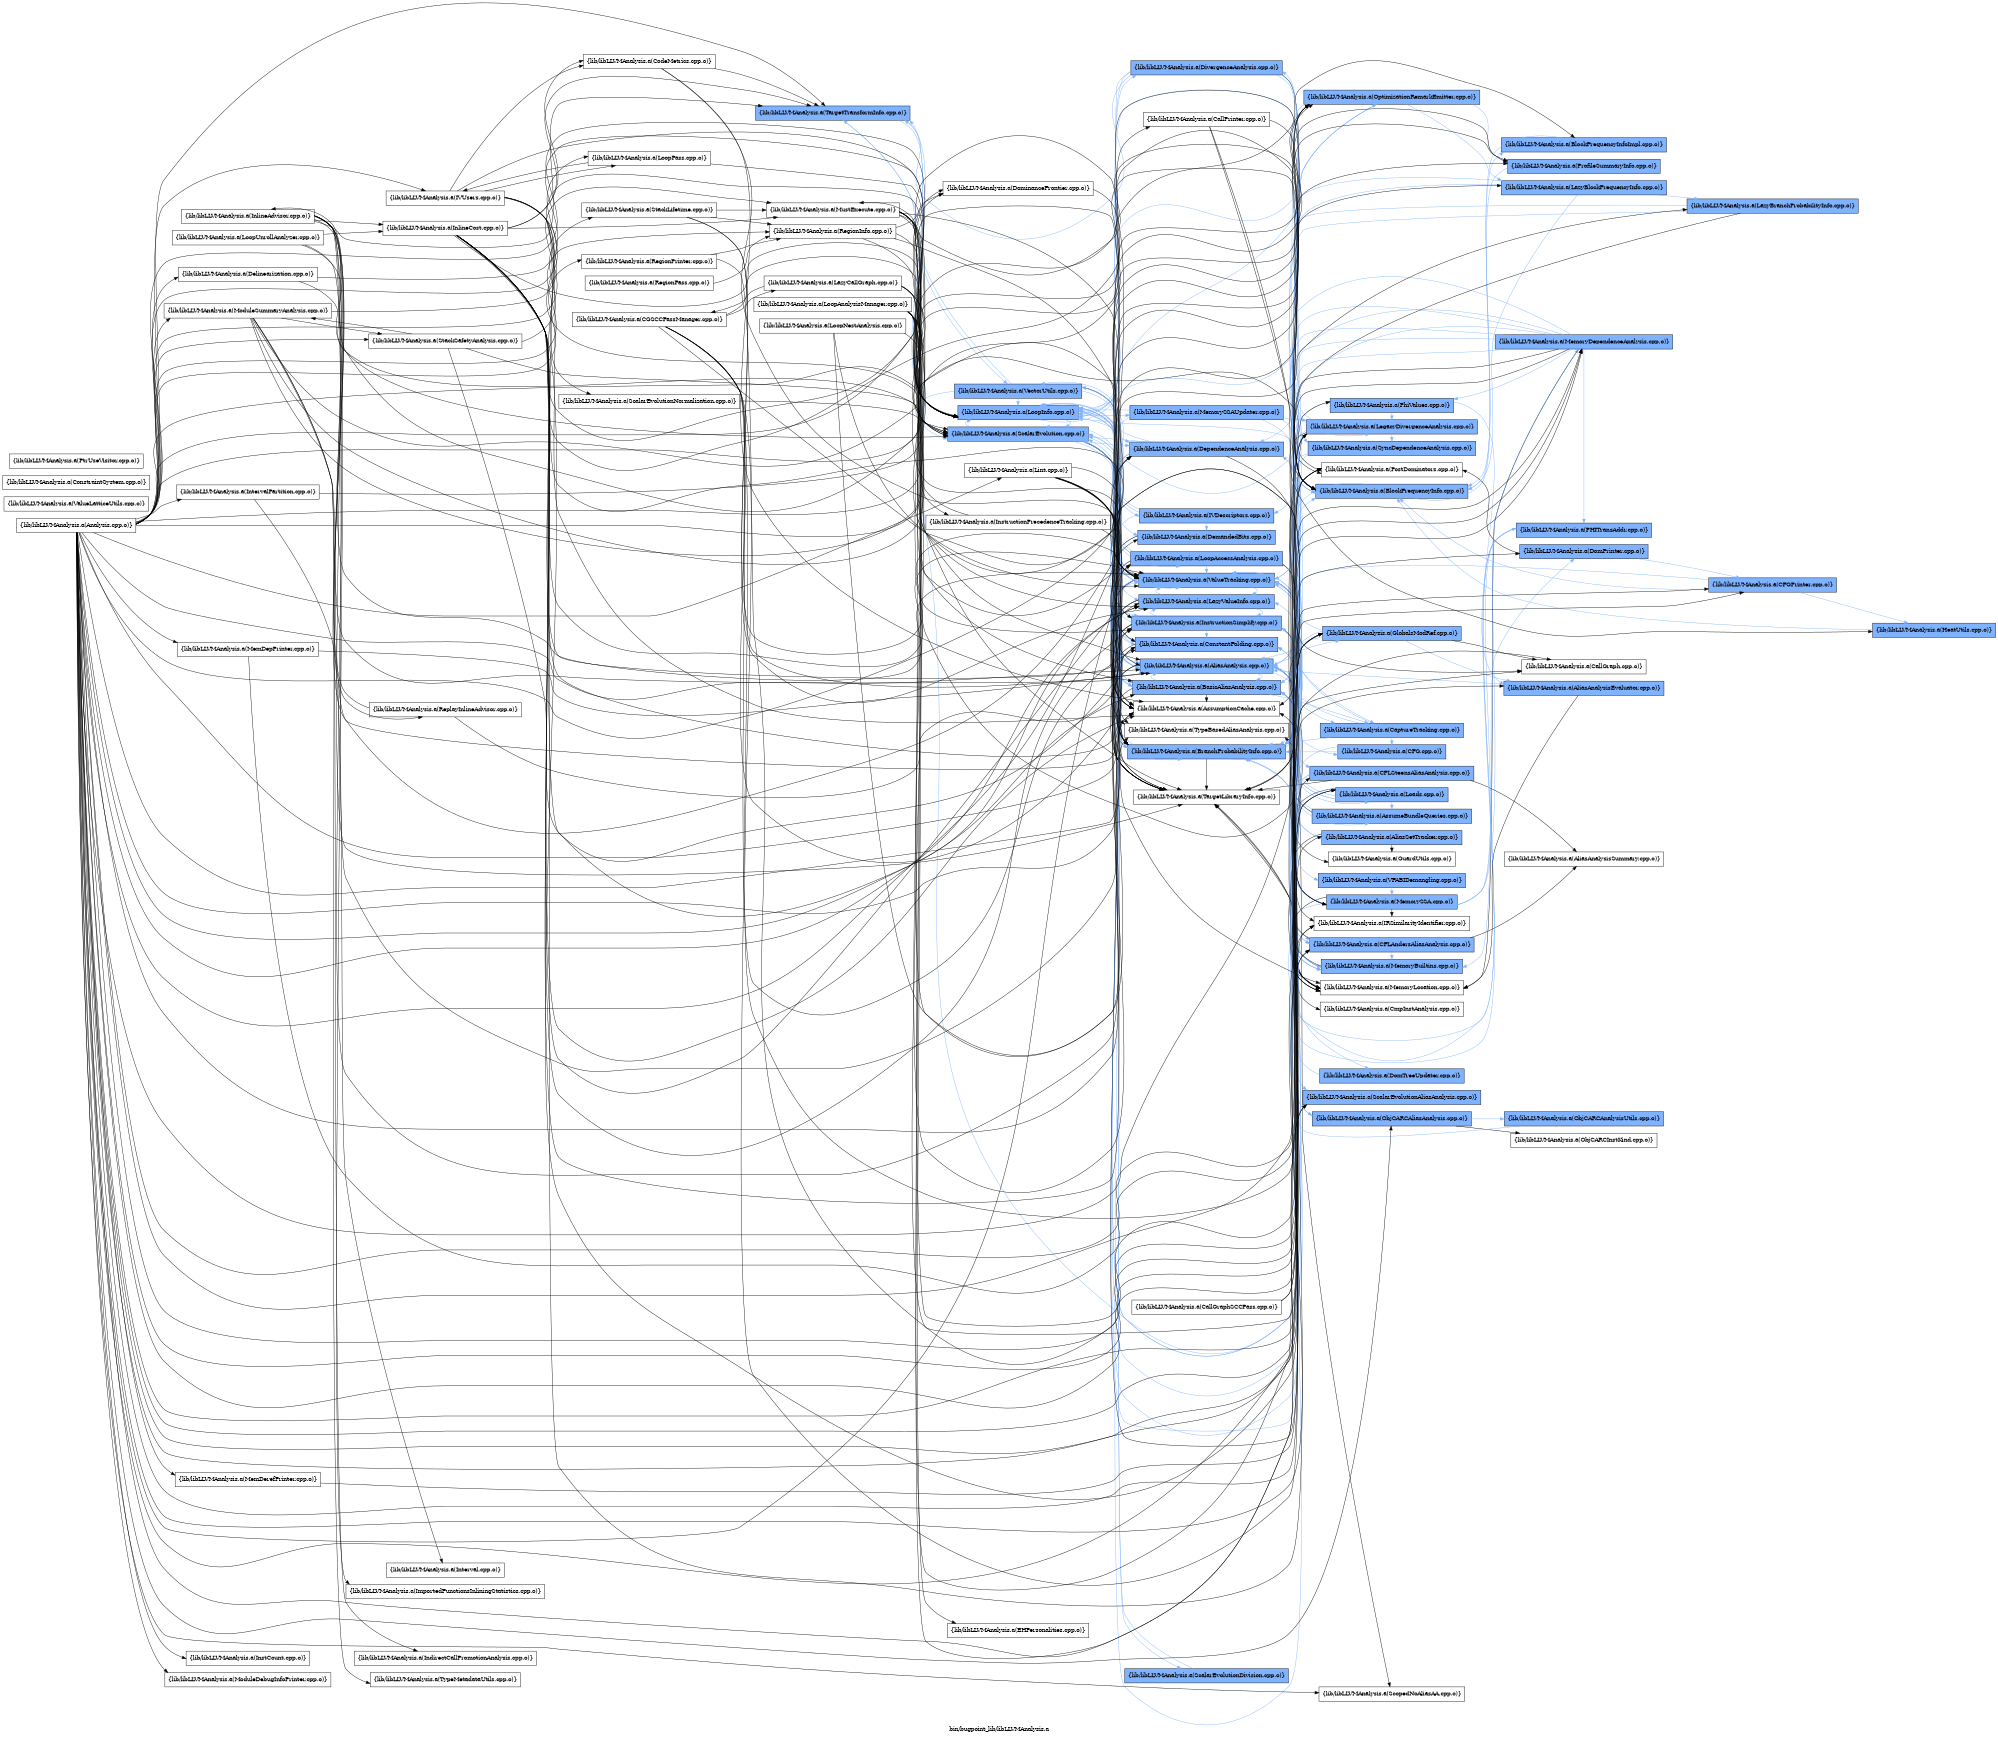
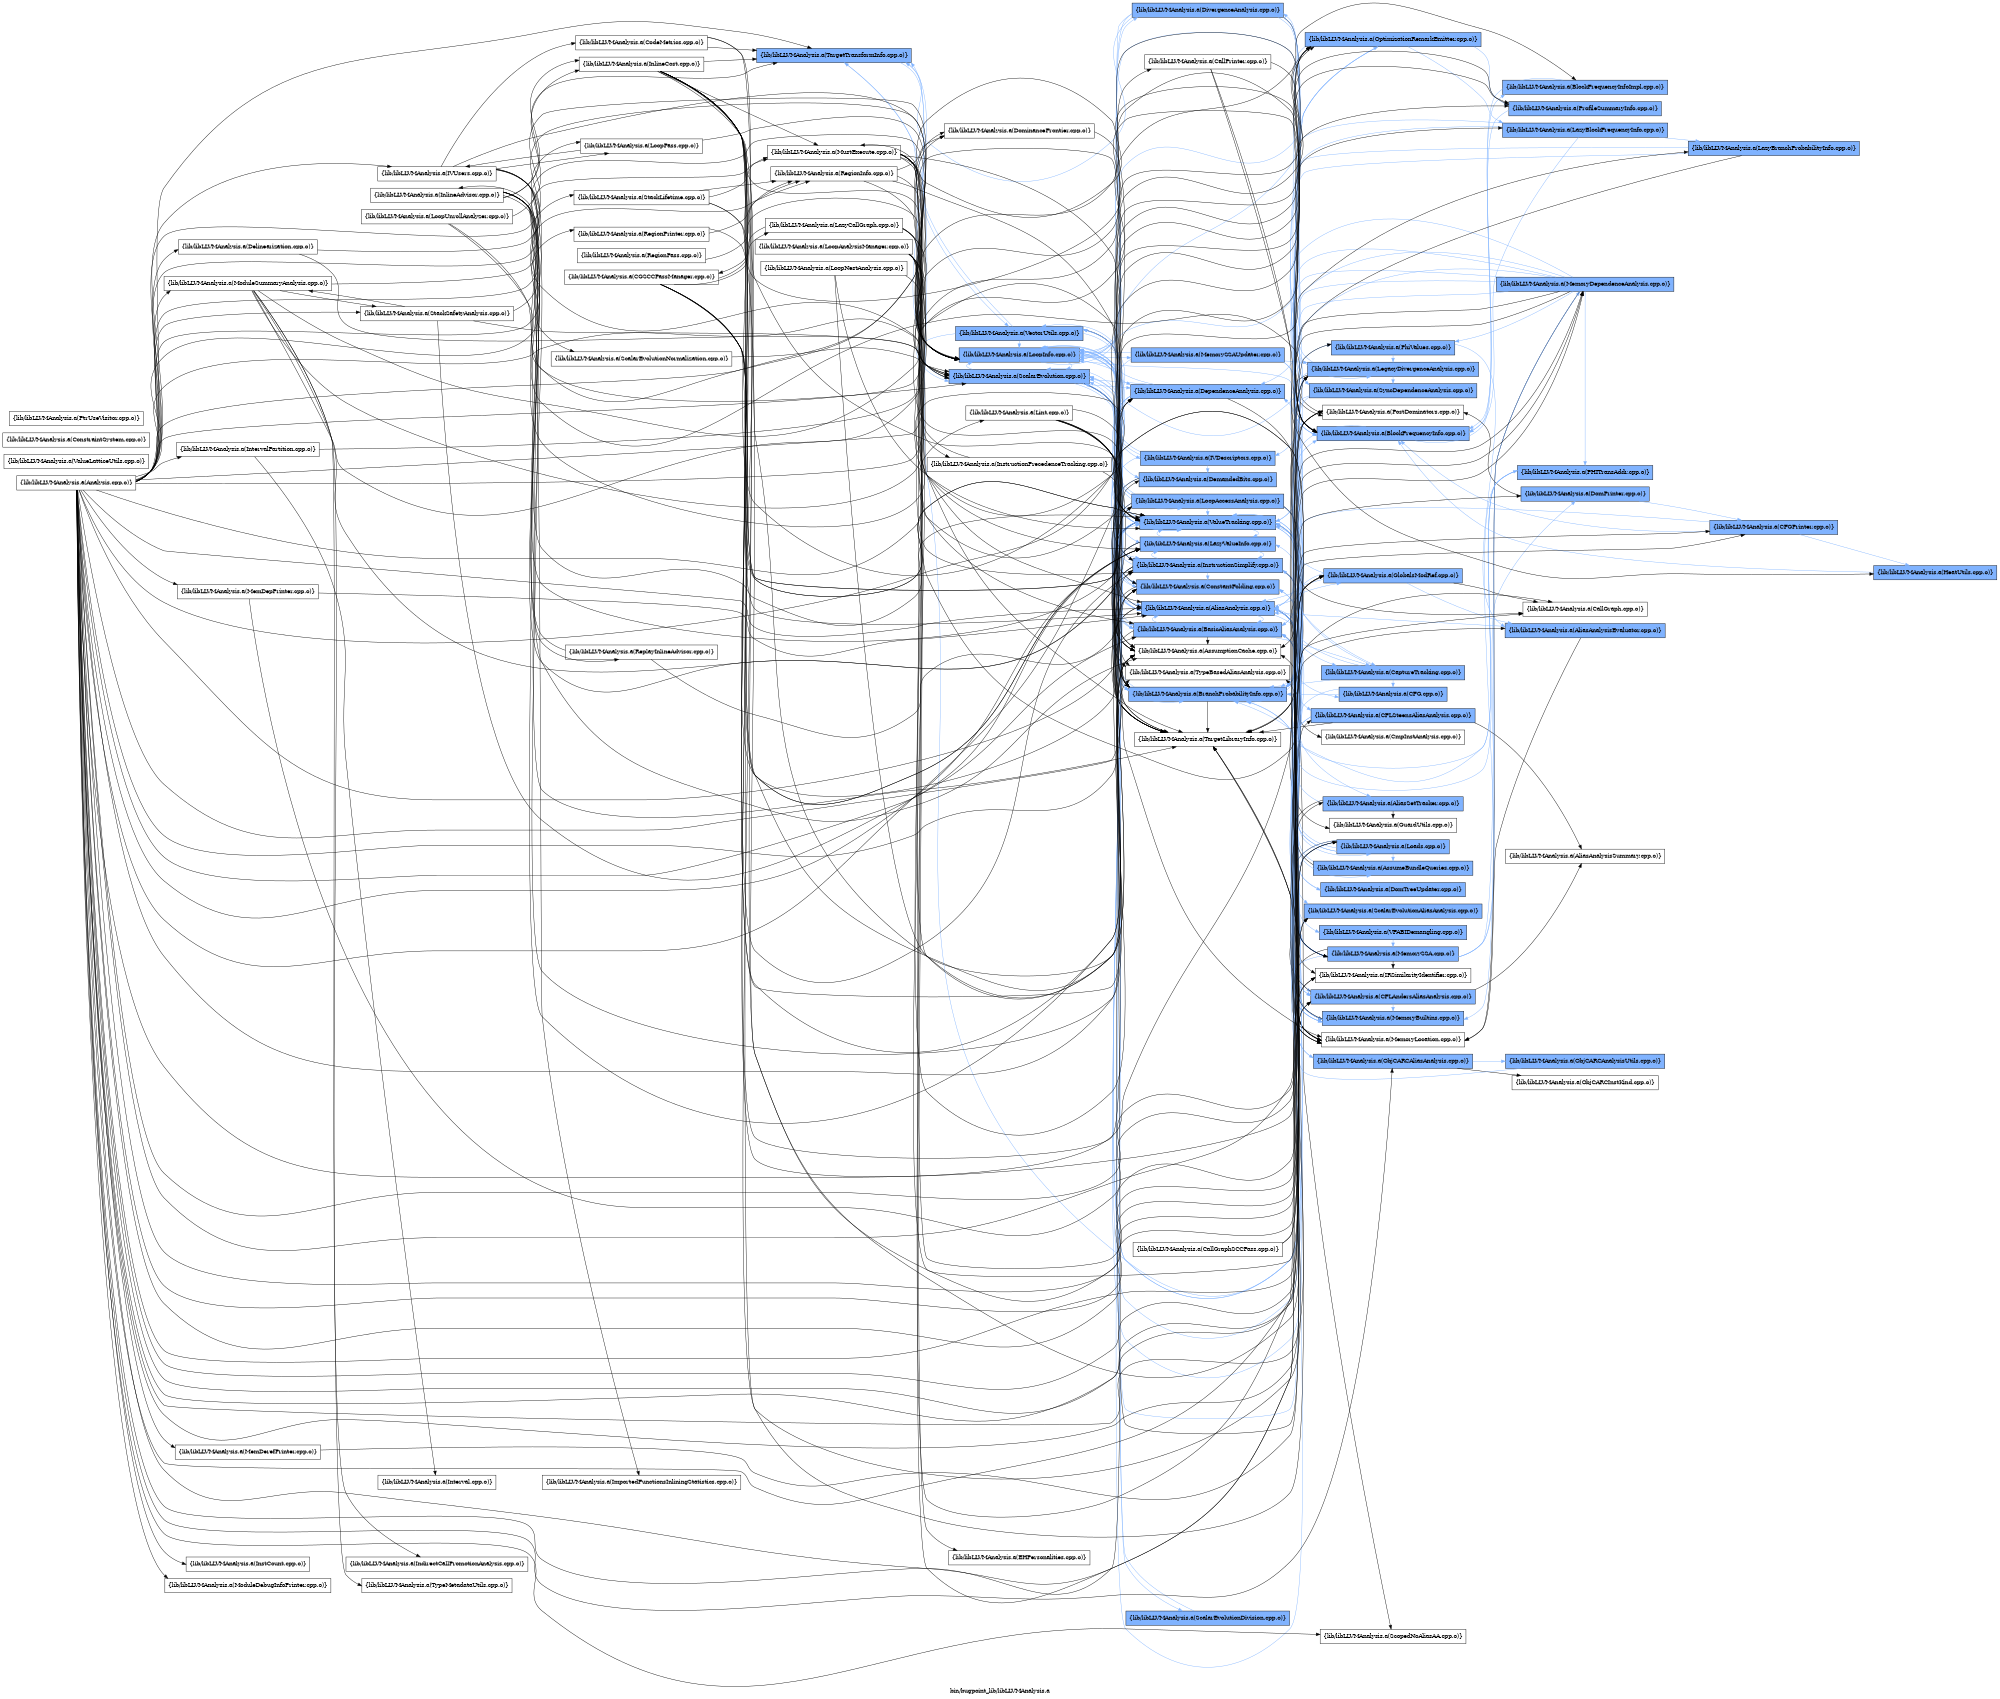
(545, 104) -> none
(1293, 710) -> (1295, 697)
